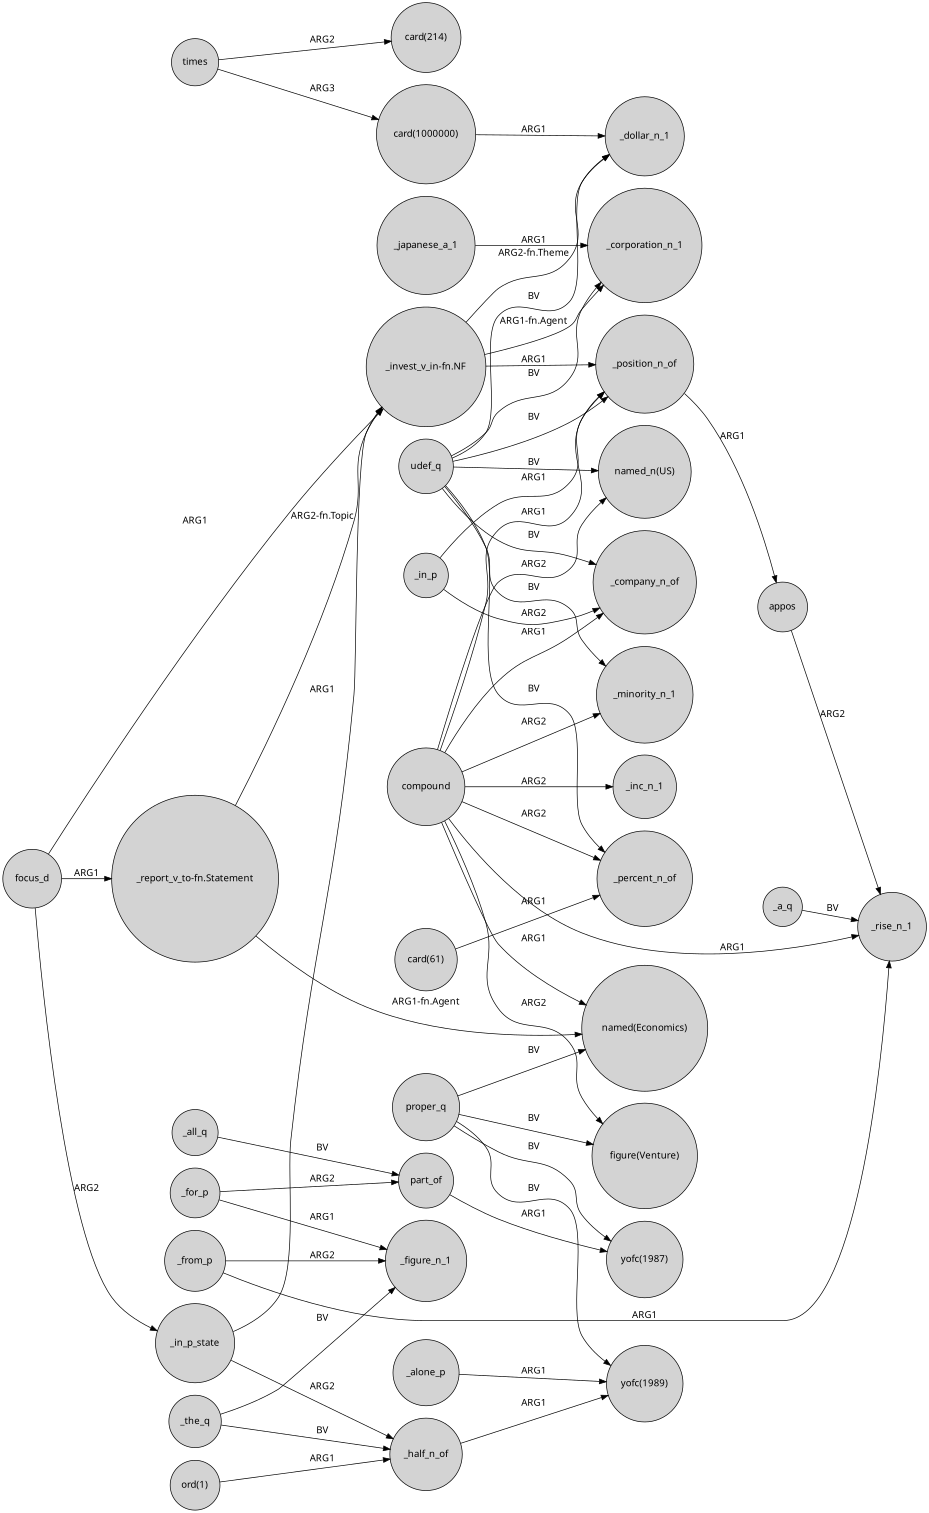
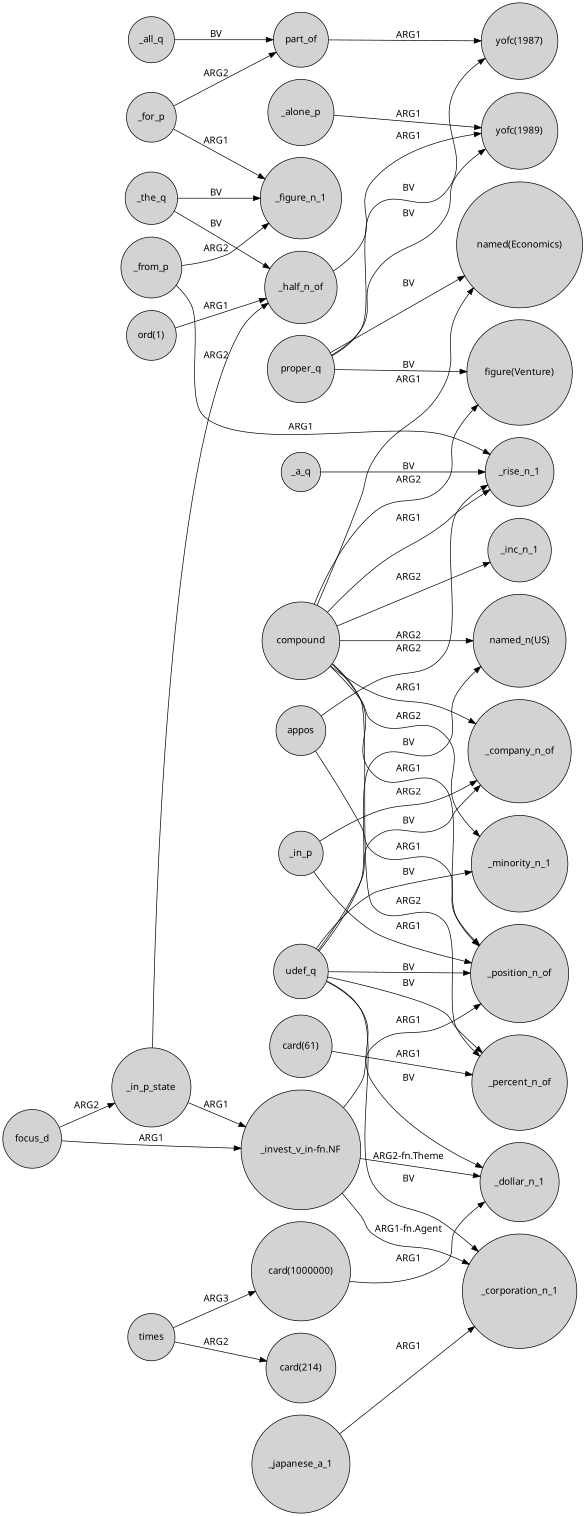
(741, 479) -> (393, 859)
(195, 879) -> none
